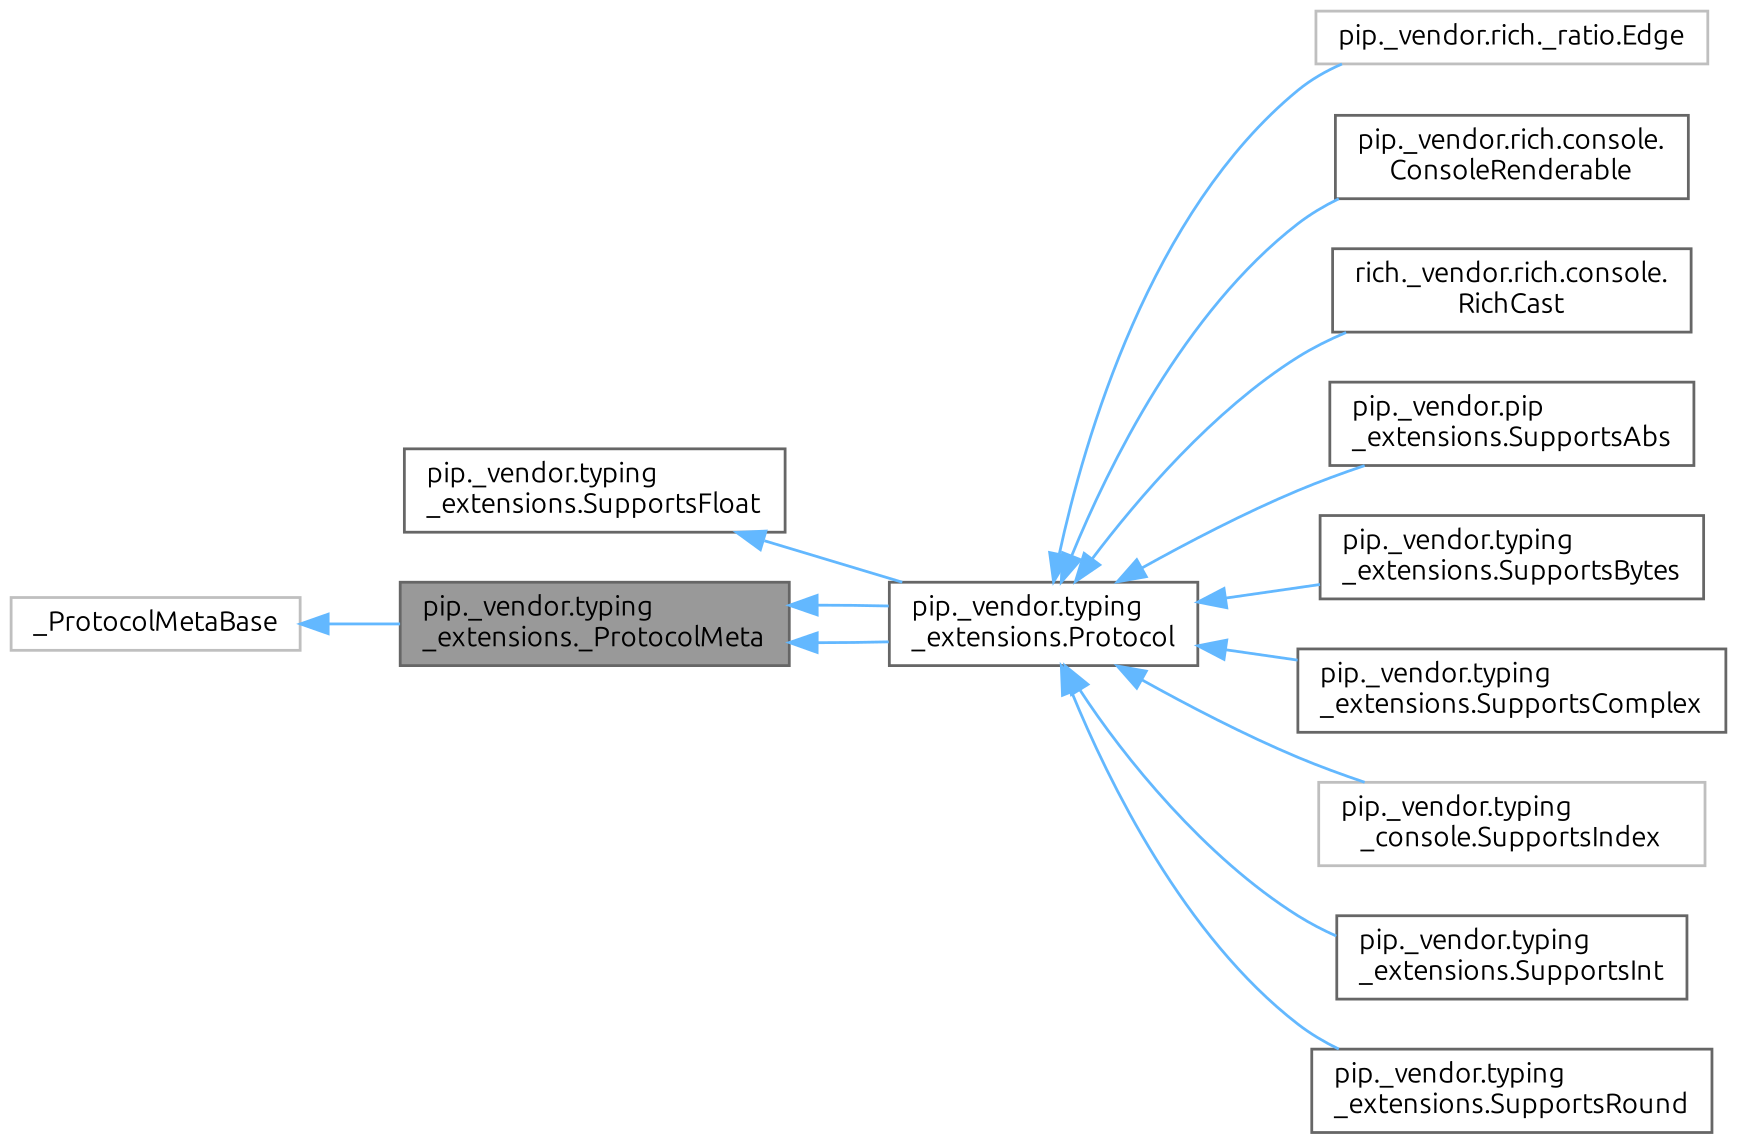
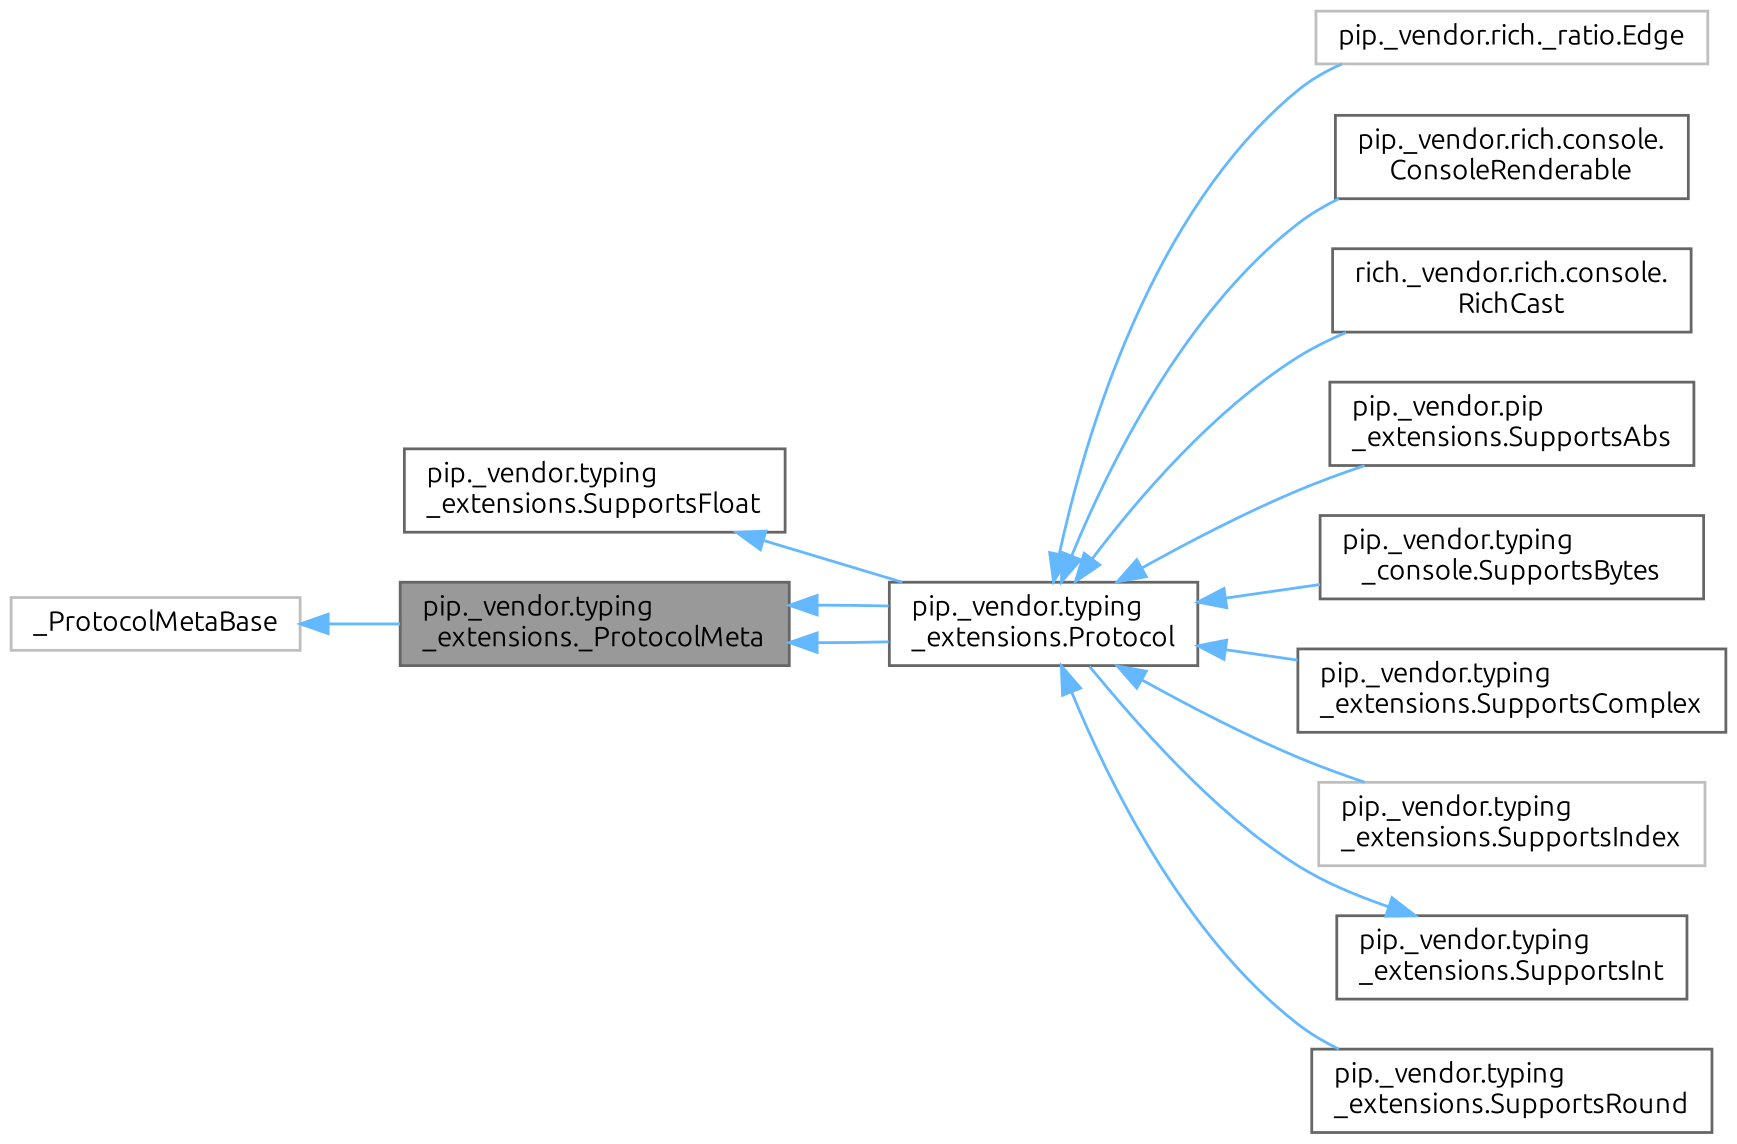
(1512, 557) -> (1512, 557)
(1512, 824) -> (1512, 824)
(1193, 829) -> (1223, 808)
